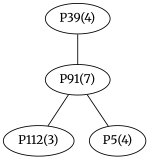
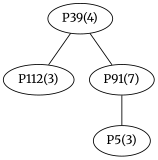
(58, 110) -> (60, 49)
(118, 141) -> (122, 141)
